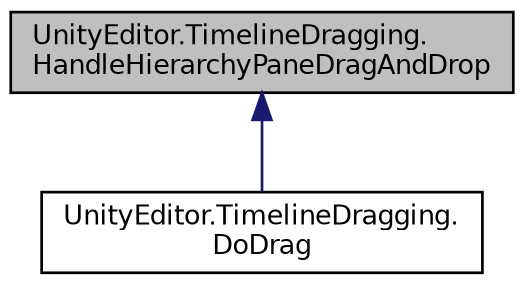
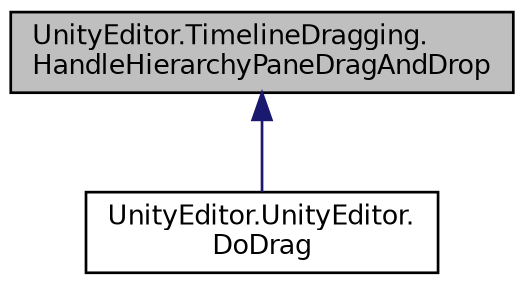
(262, 232) -> (262, 232)
